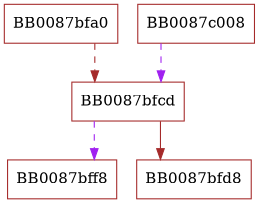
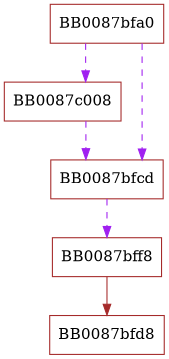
none -> (86, 57)
(95, 57) -> (142, 96)
(160, 135) -> (107, 291)
